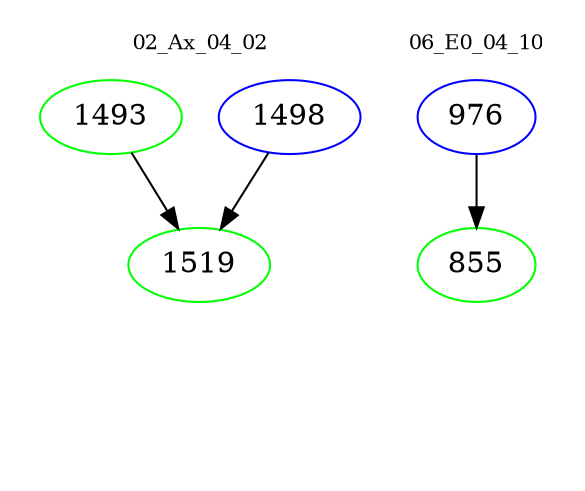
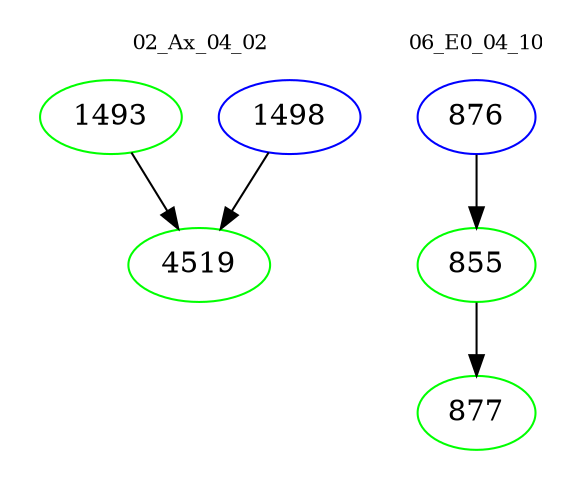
(477, 117) -> (477, 117)
(199, 265) -> (199, 265)
none -> (477, 413)
